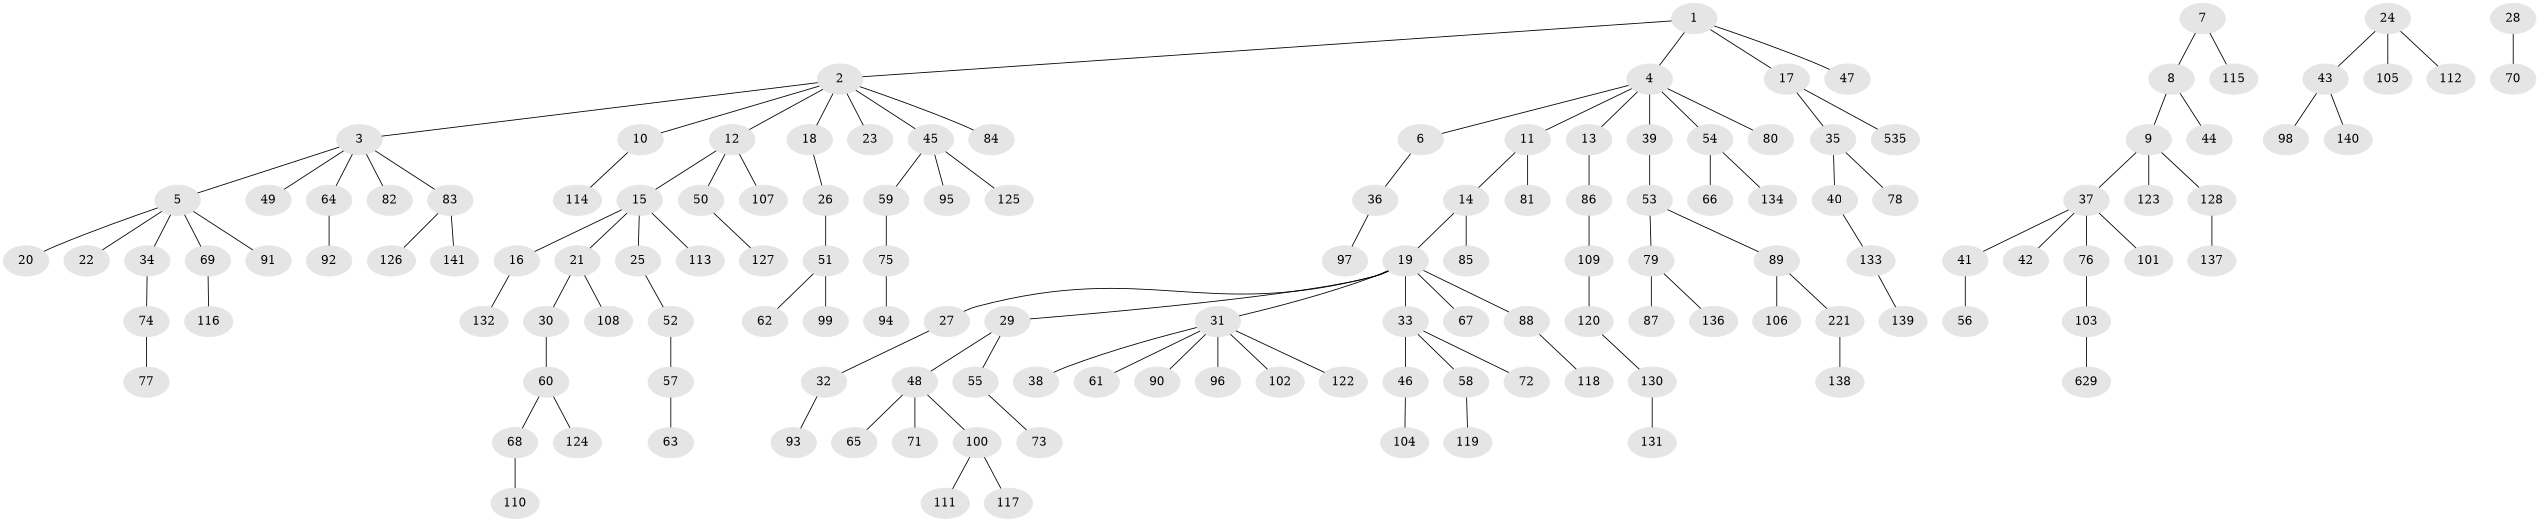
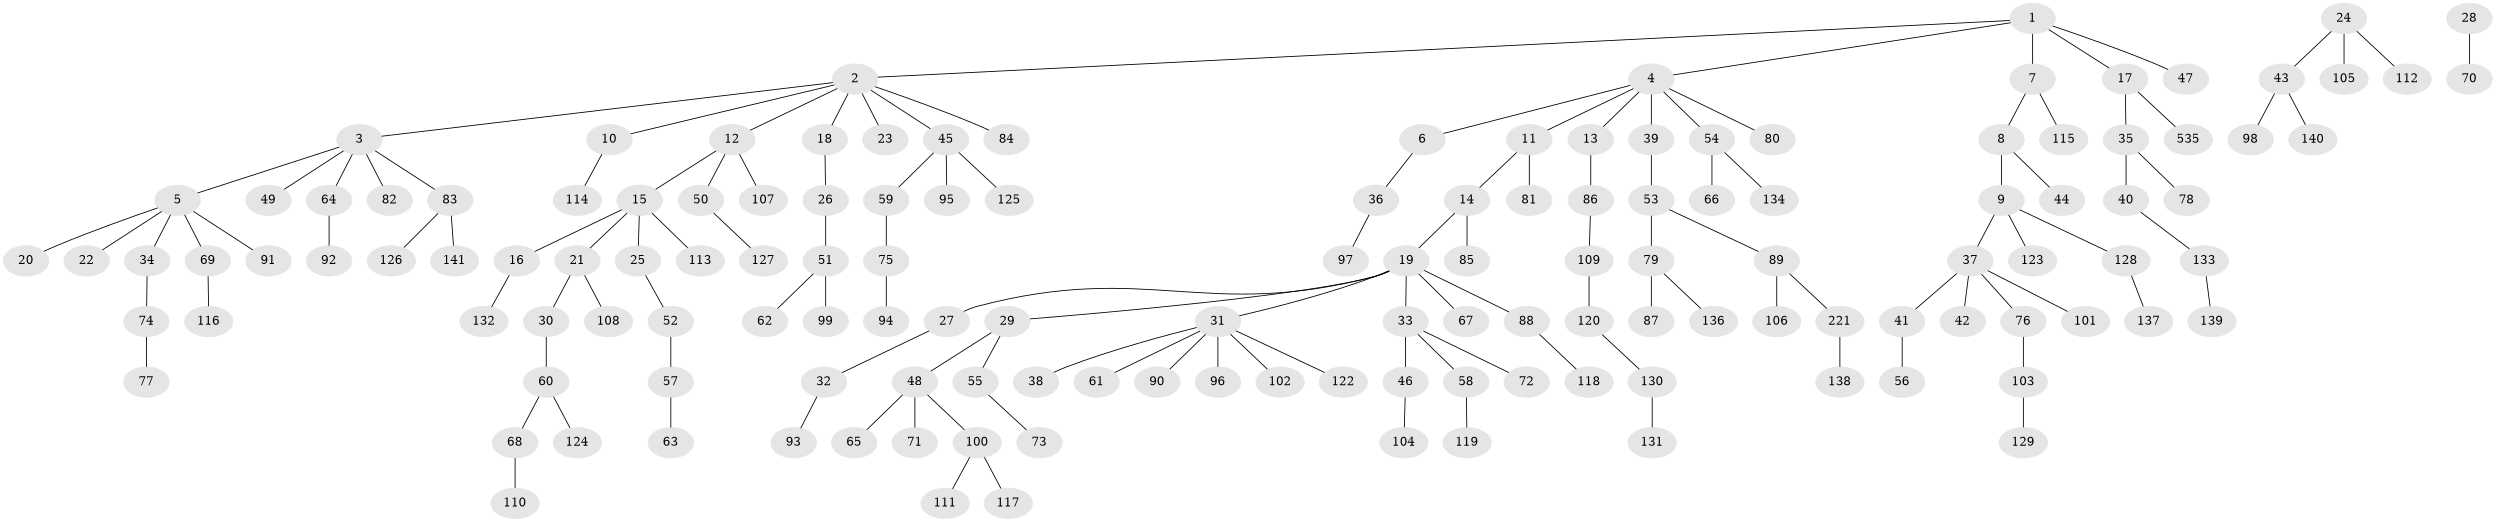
none -> (2033, 49)
(2086, 382) -> (2023, 443)
